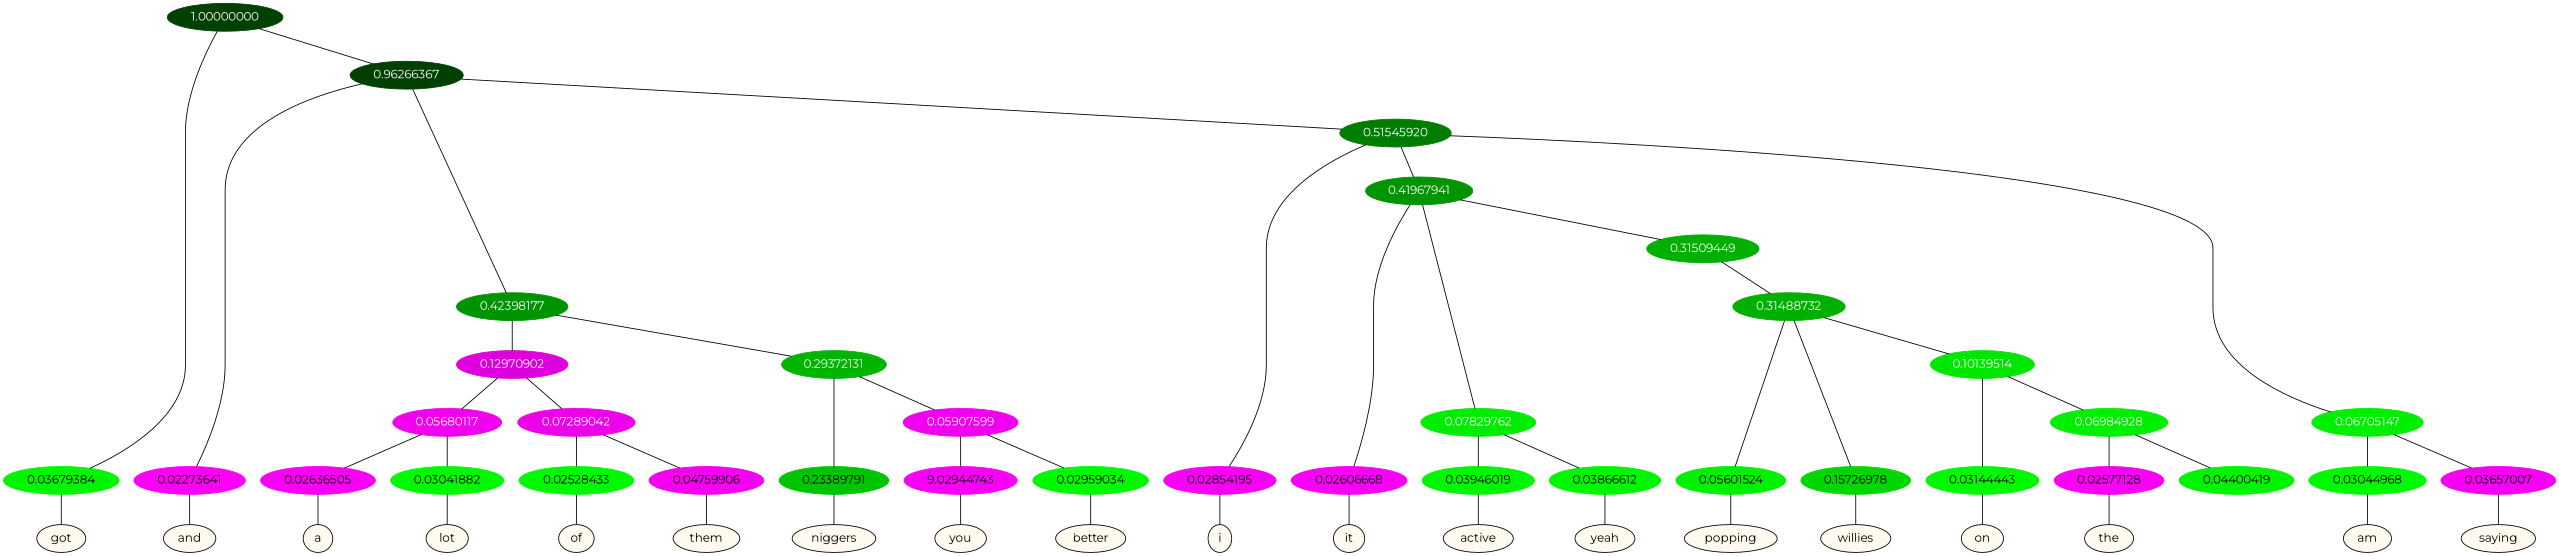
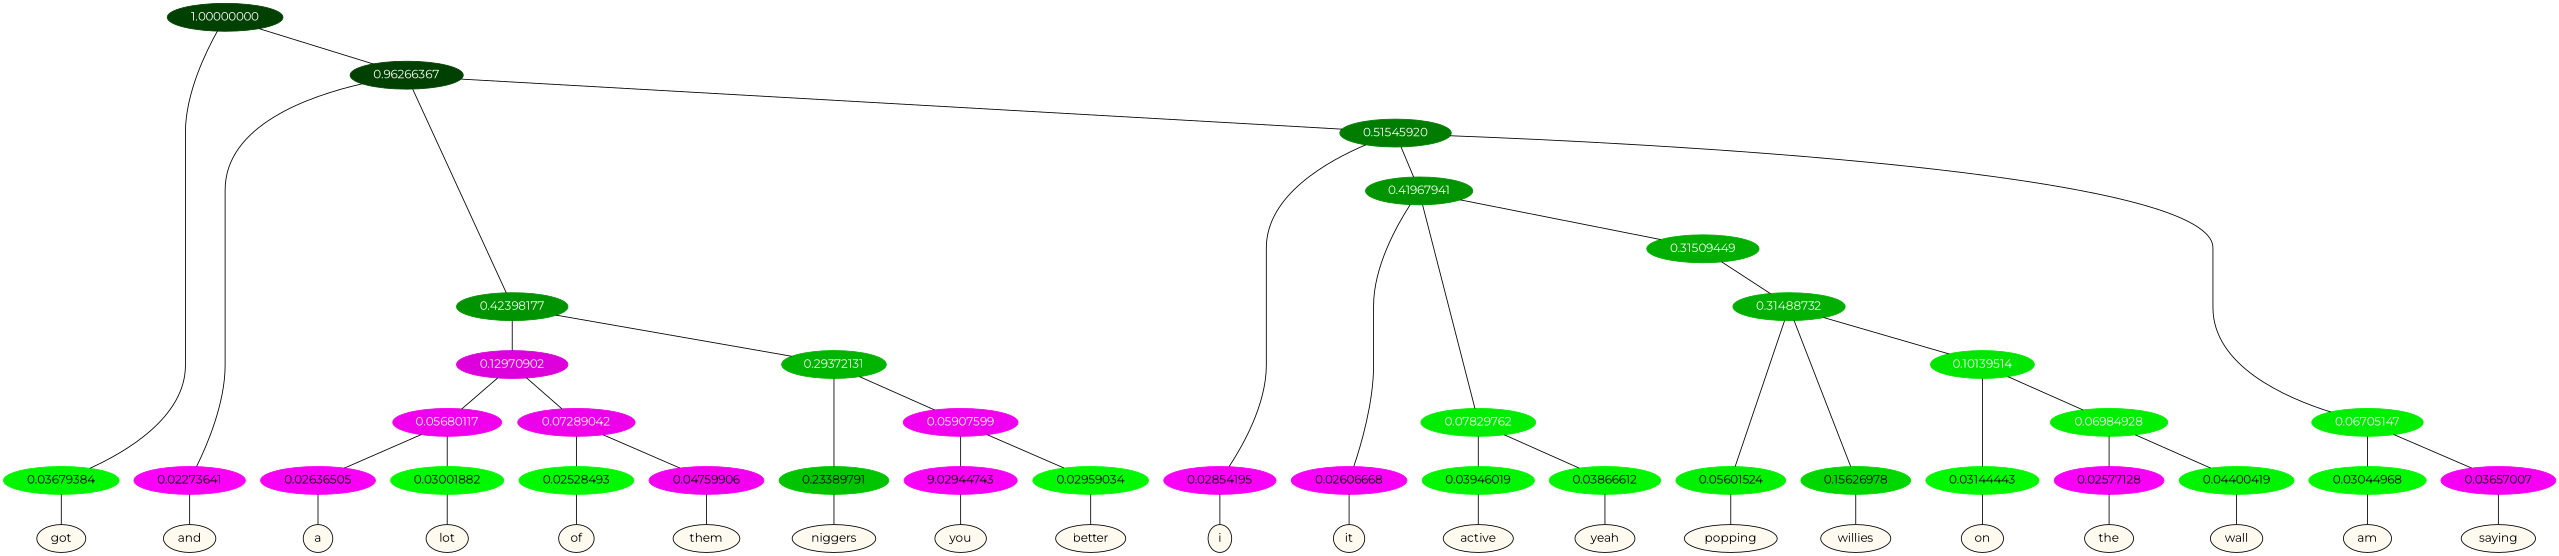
(447, 480) -> (447, 480)
(576, 480) -> (576, 480)
(1856, 480) -> (1856, 480)
none -> (2237, 539)
